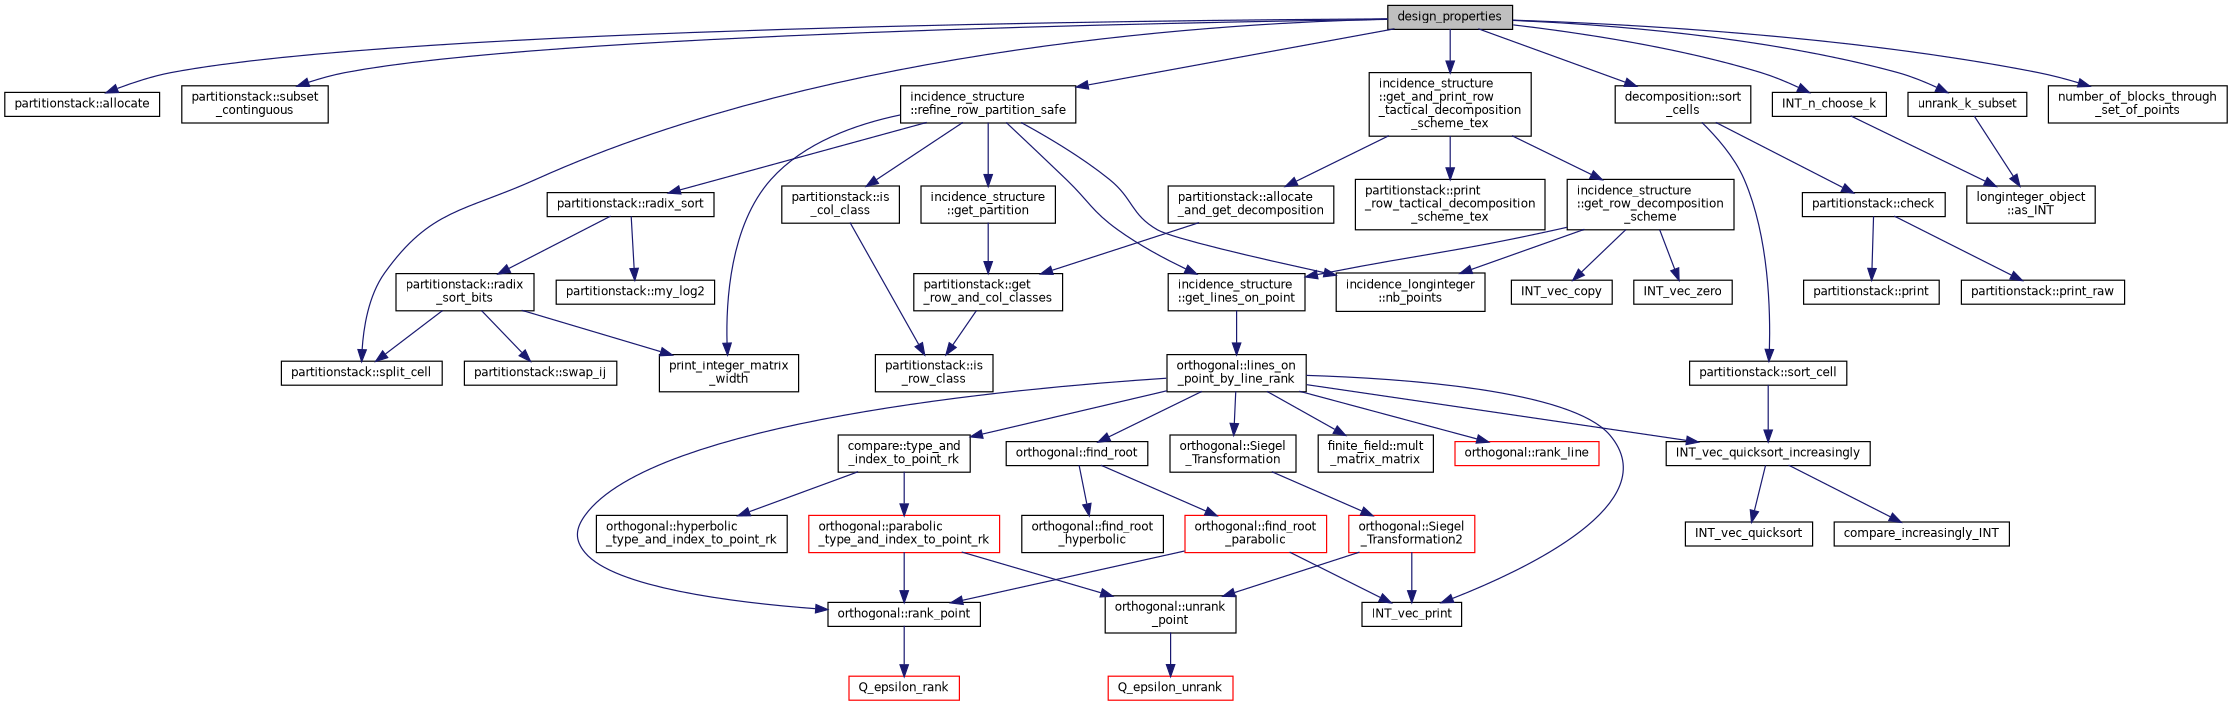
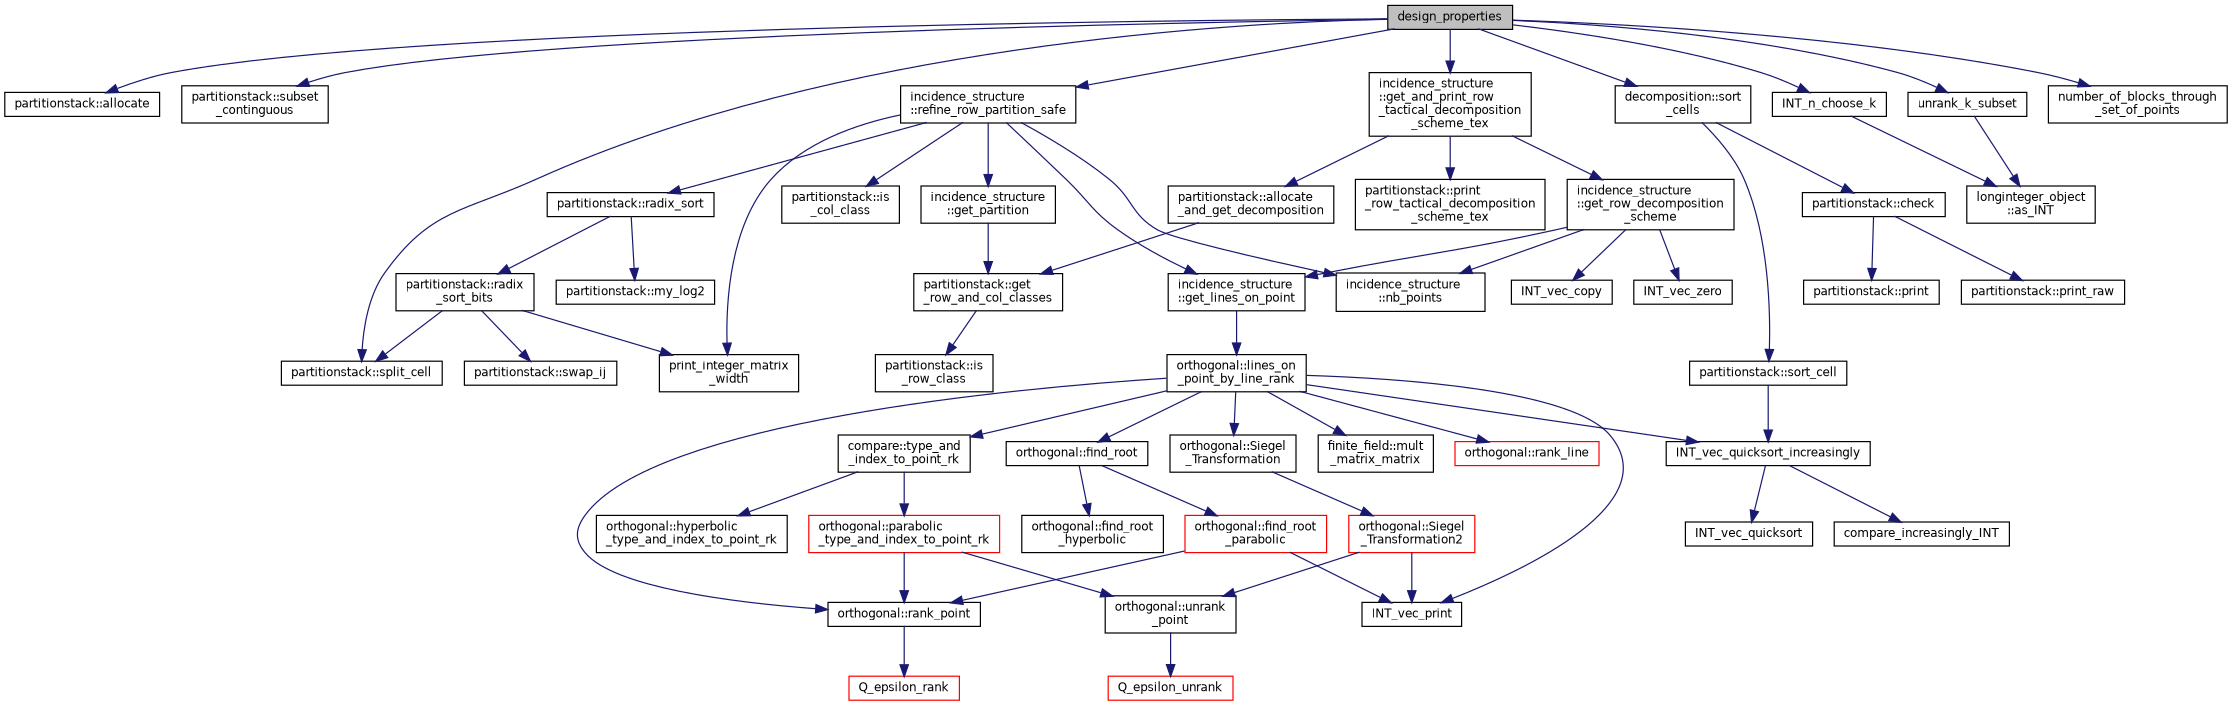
(884, 283) -> none
(1411, 292) -> (1411, 292)
